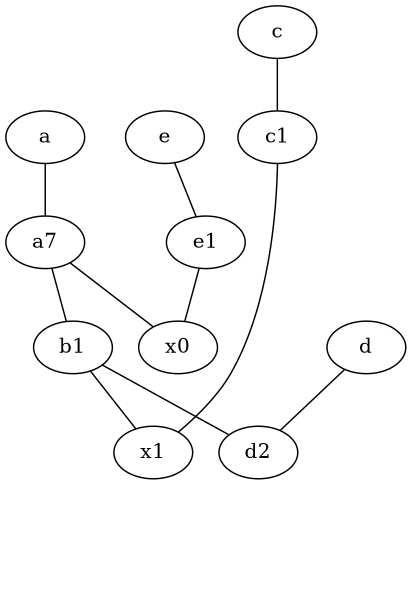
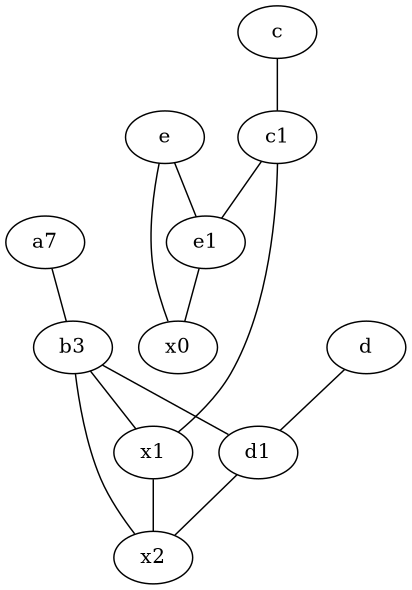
(45, 137) -> none
none -> (242, 190)
(112, 295) -> (151, 243)
(73, 347) -> (73, 347)
(258, 453) -> (258, 453)
none -> (153, 558)
